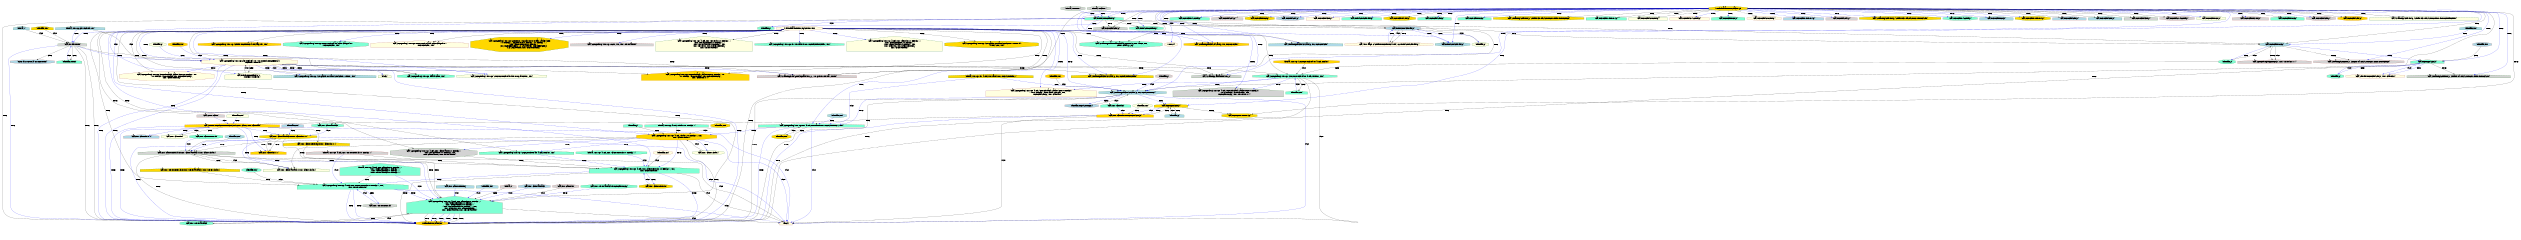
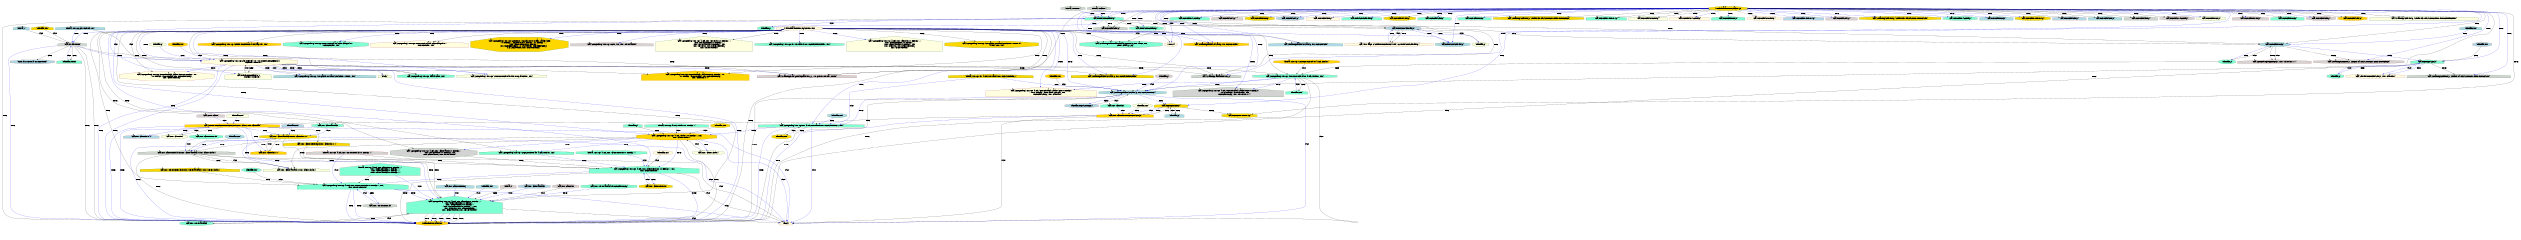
none -> (1084, 32)
